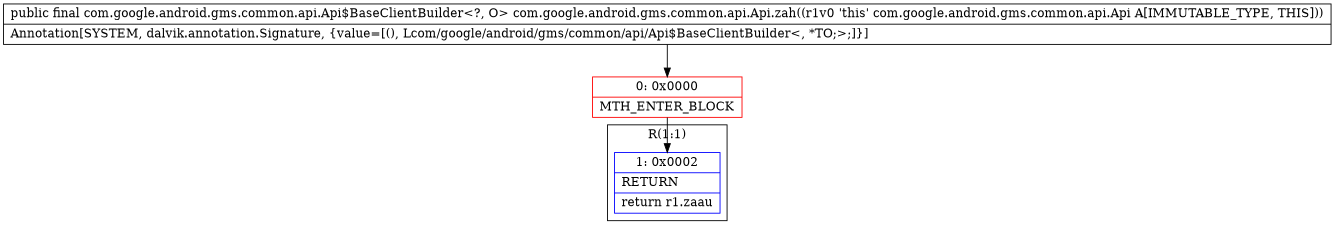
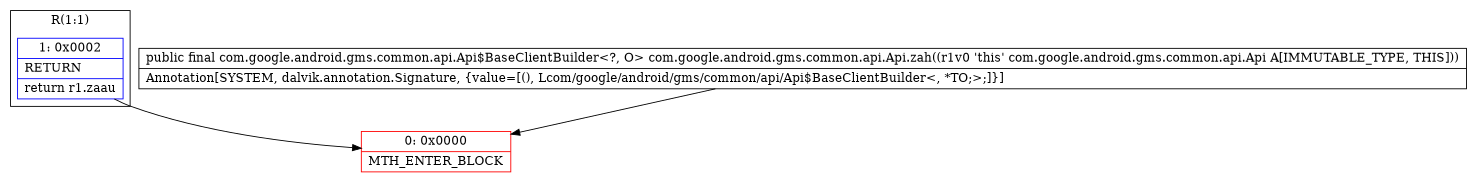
(667, 131) -> (231, 132)
